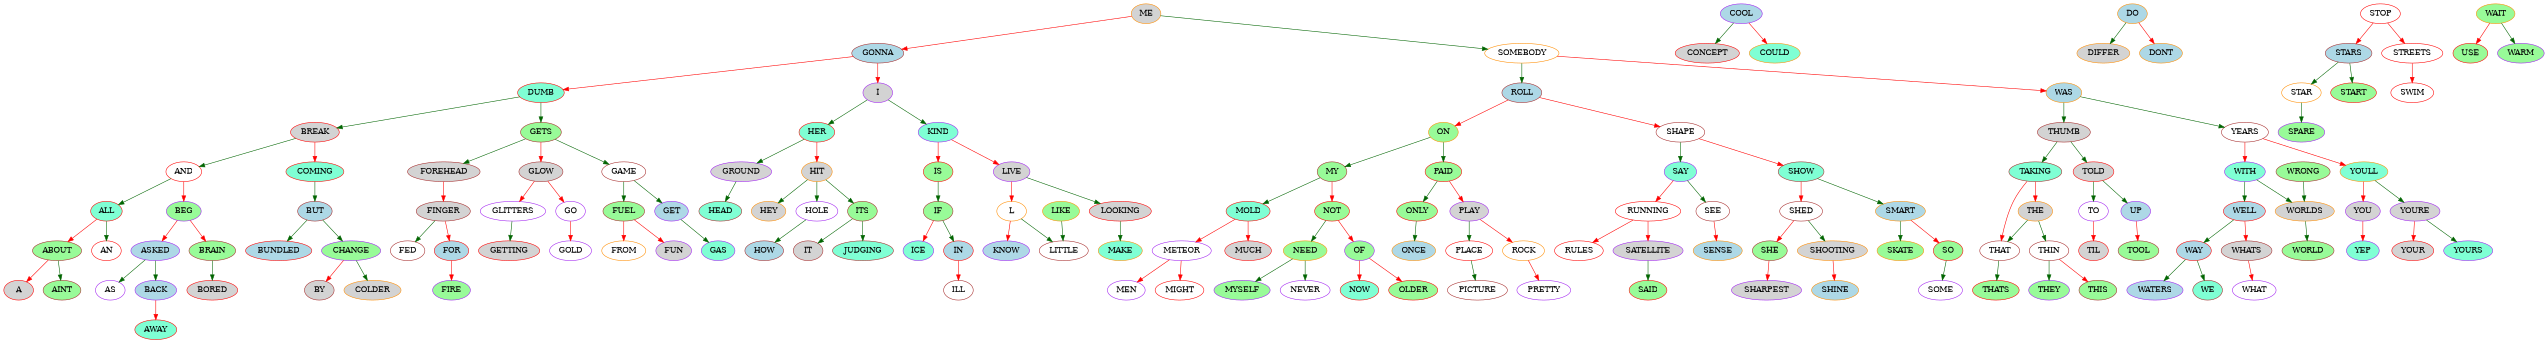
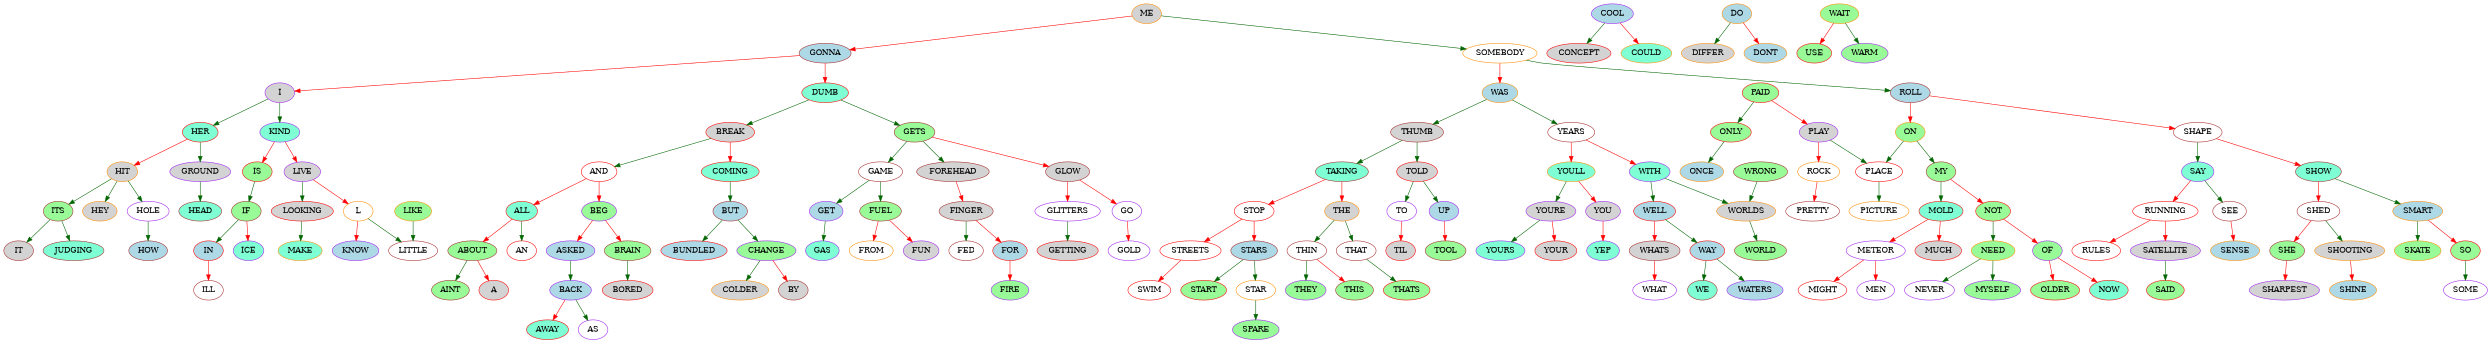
(1443, 149) -> (1897, 149)
(147, 190) -> (563, 190)
(2011, 207) -> (1300, 191)
(134, 269) -> (581, 308)
(1477, 290) -> (1879, 211)
(1544, 290) -> (1813, 211)
